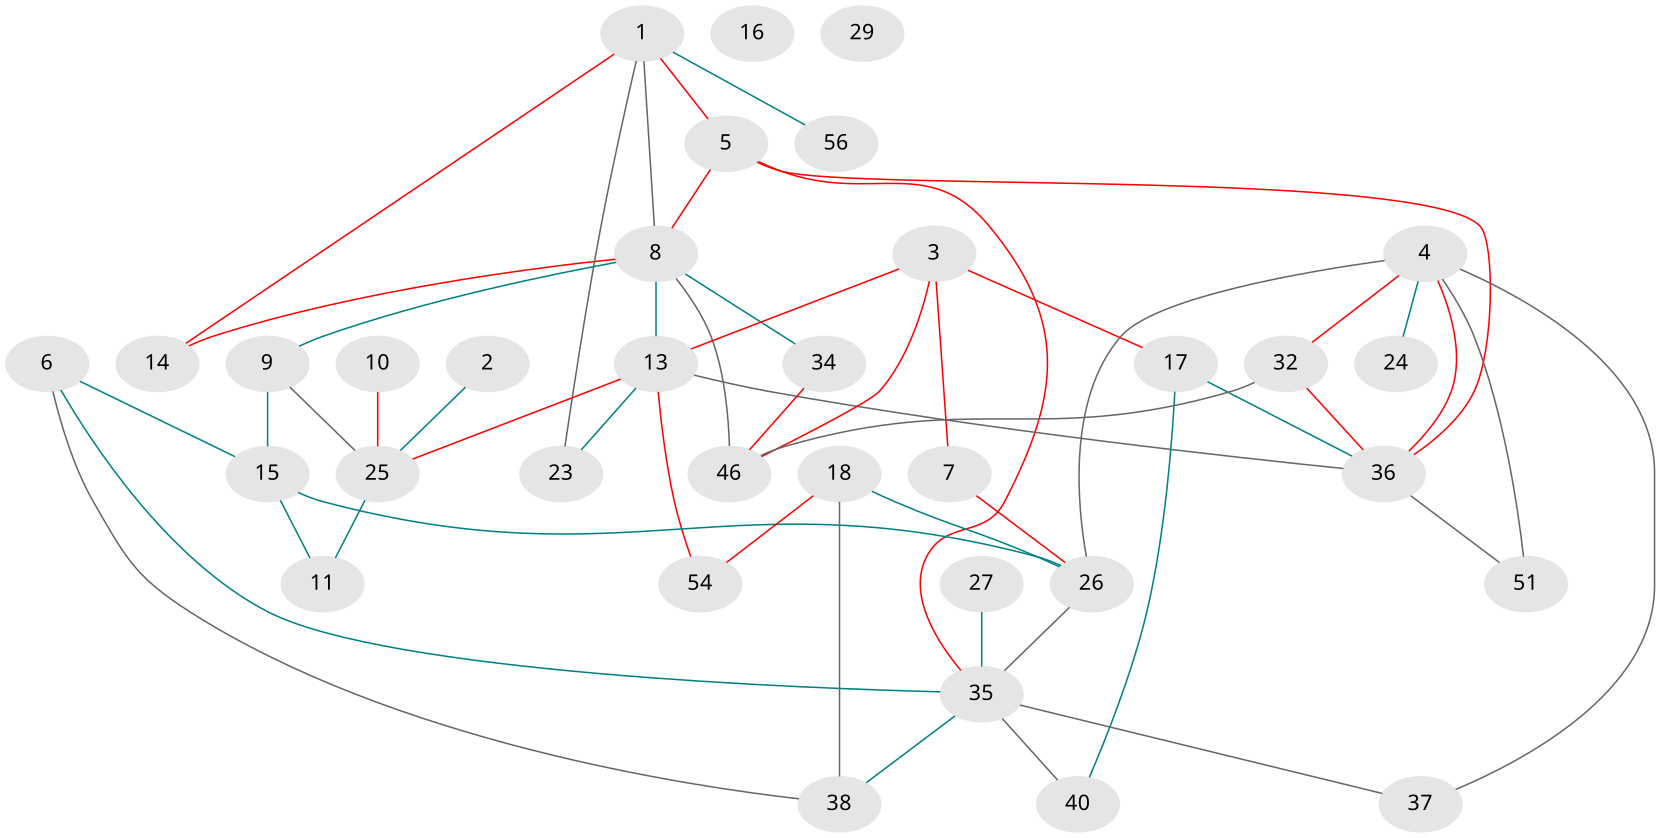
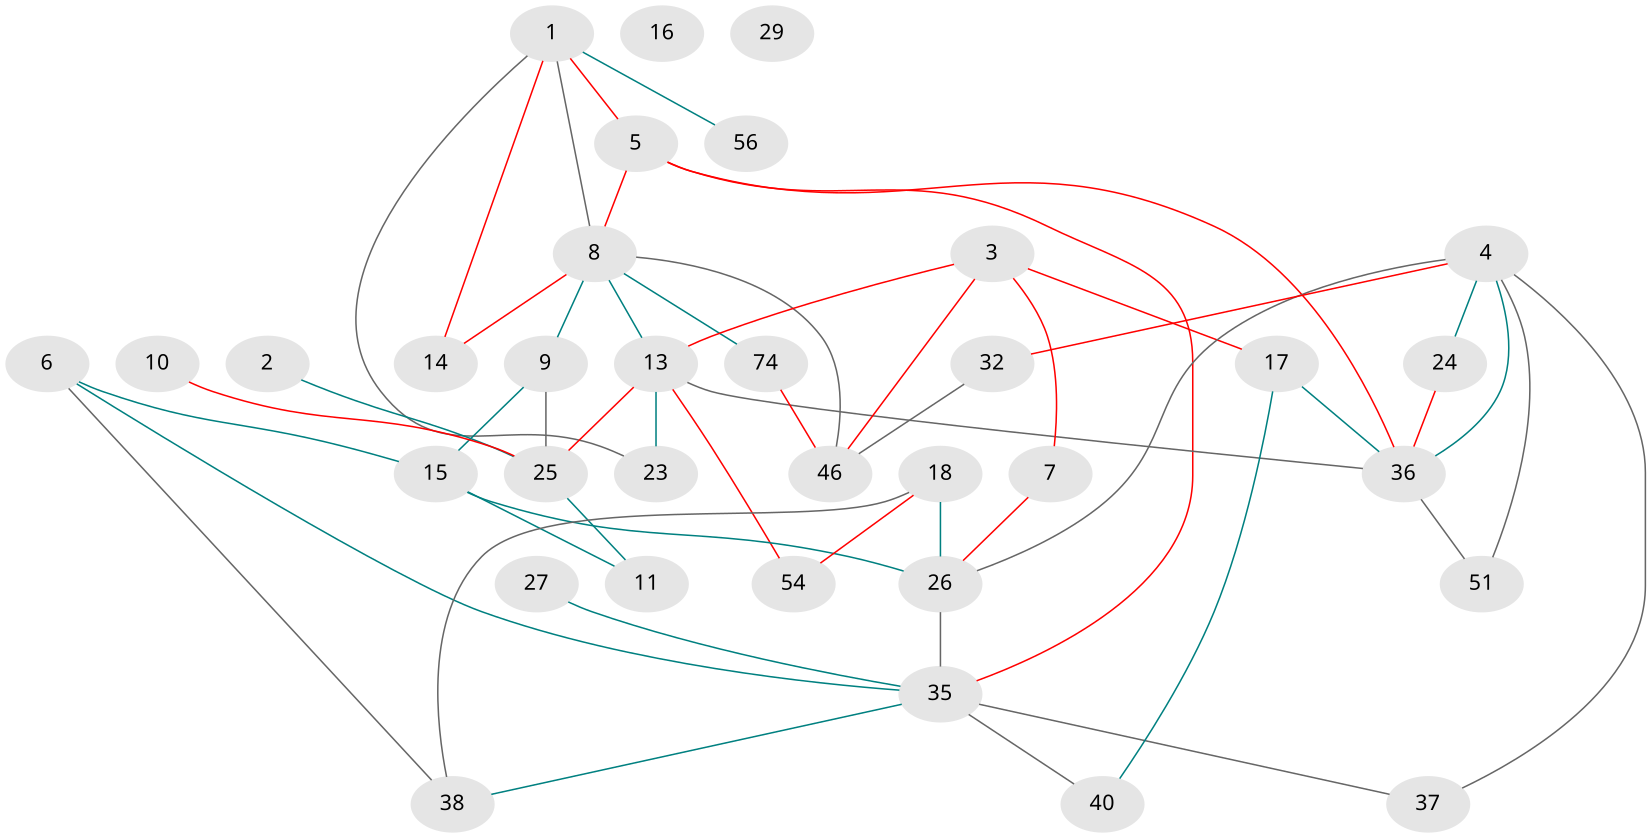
(824, 364) -> (766, 364)
(1456, 372) -> (1504, 382)
(1335, 419) -> (1425, 419)
